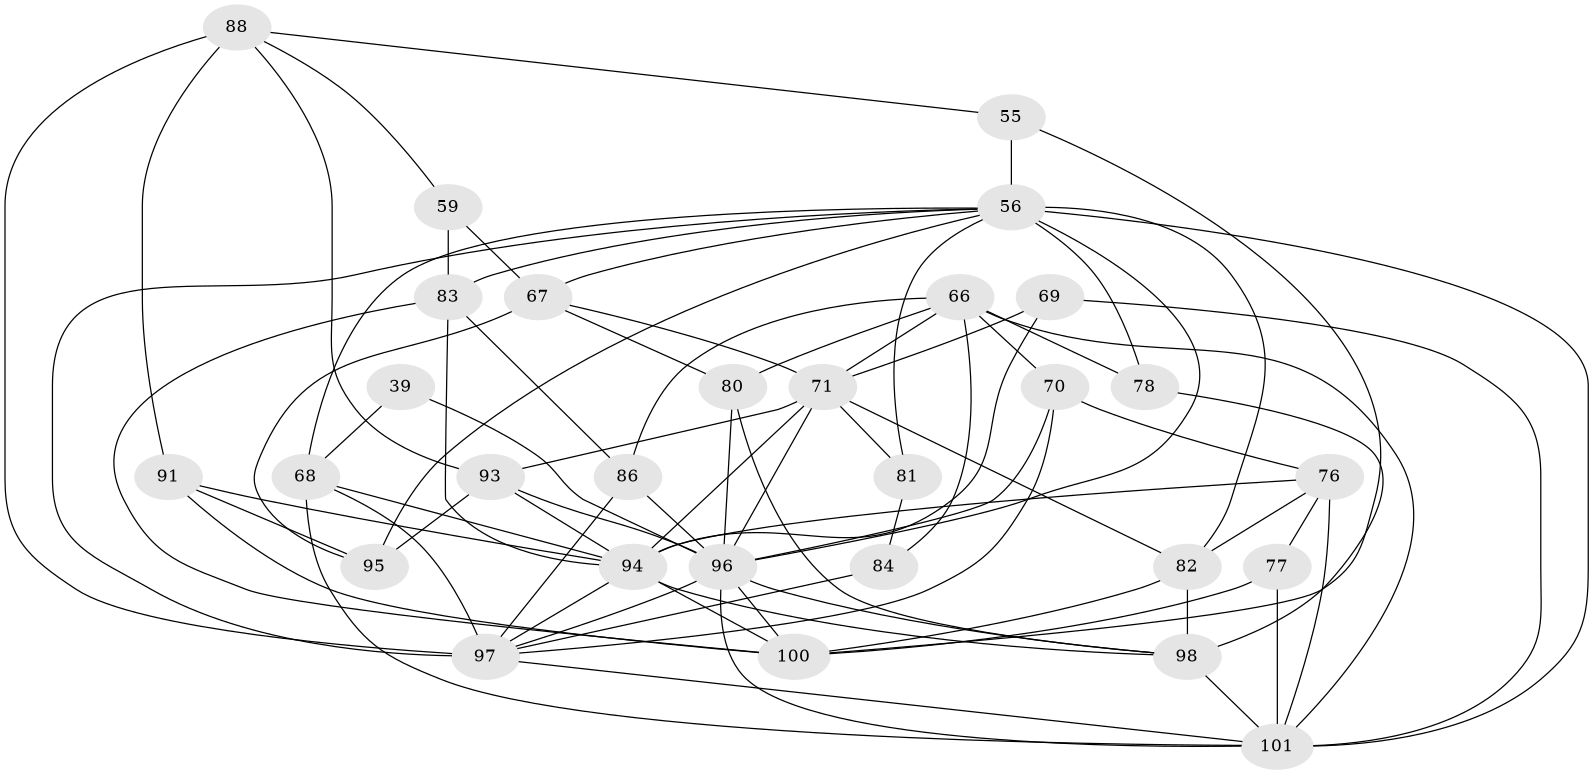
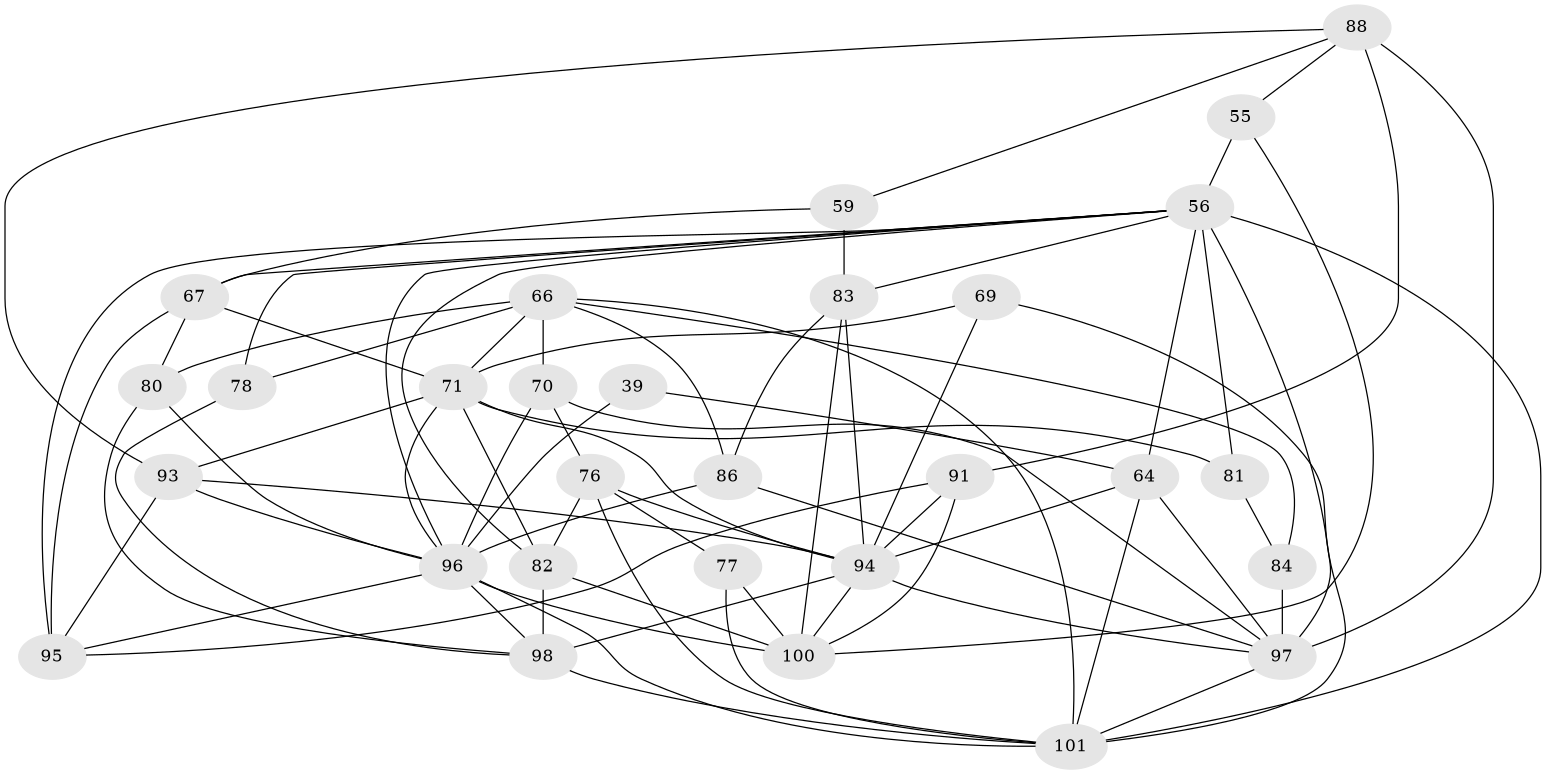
(306, 477) -> (1145, 477)
(607, 616) -> (253, 612)
